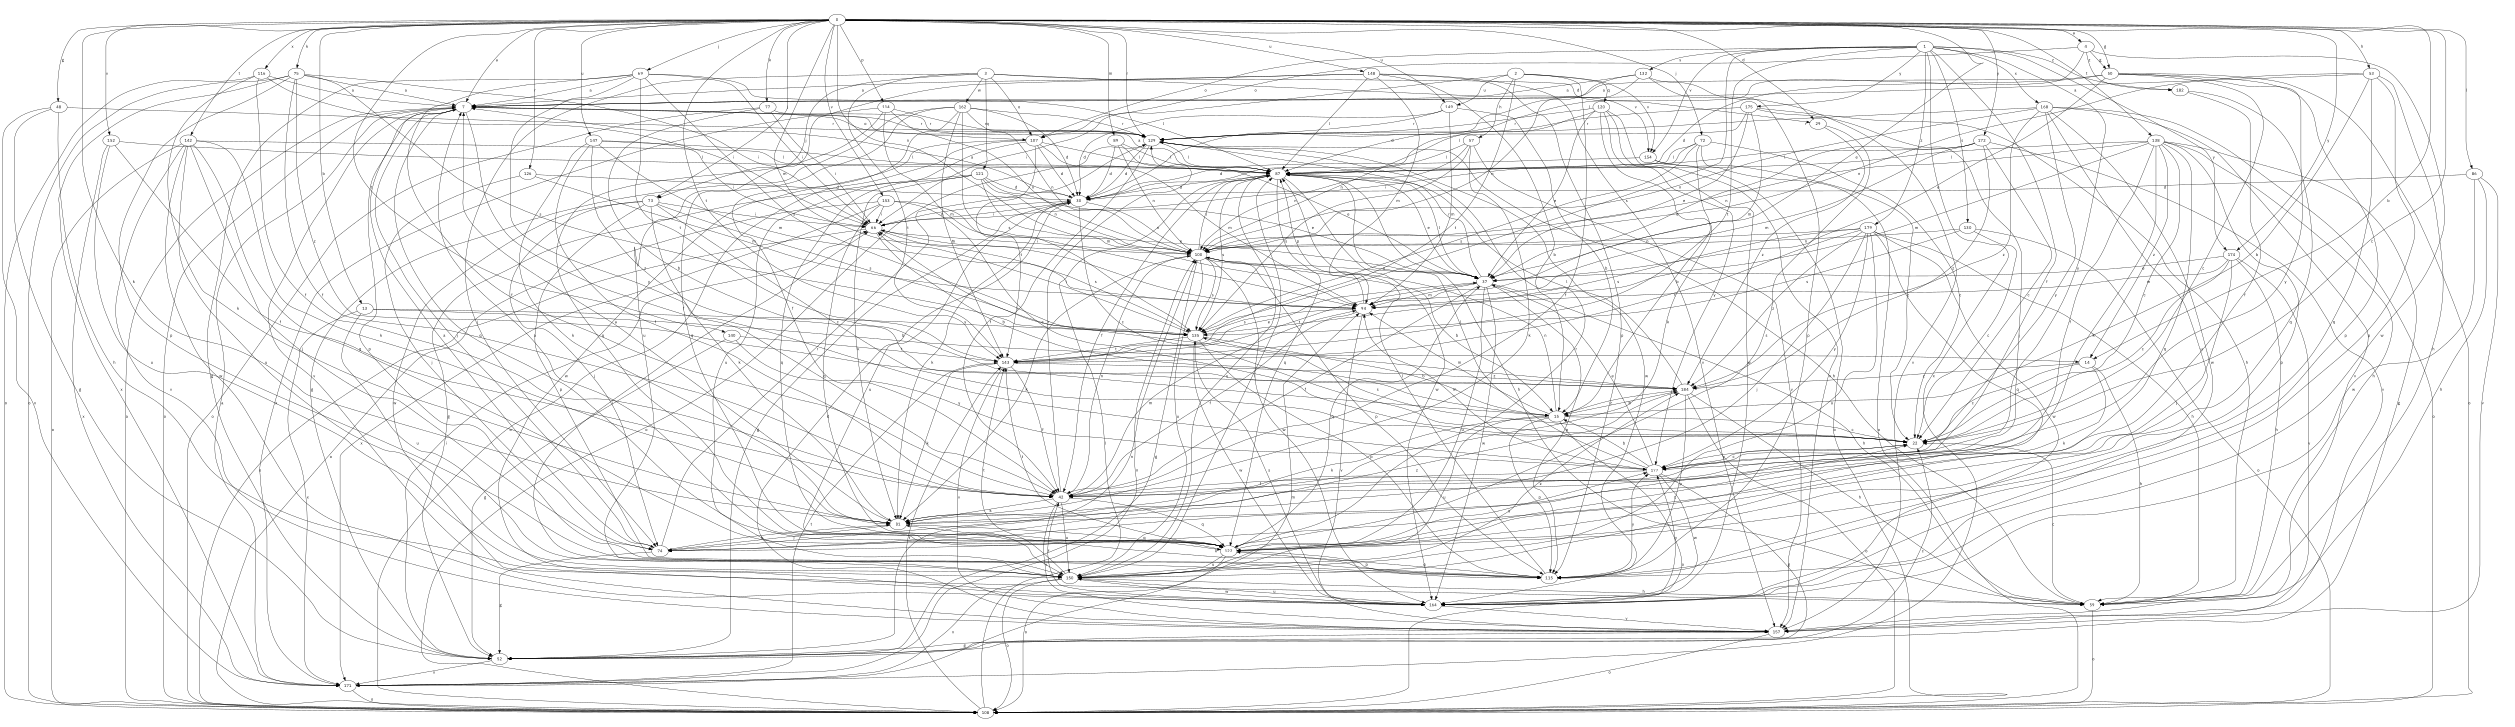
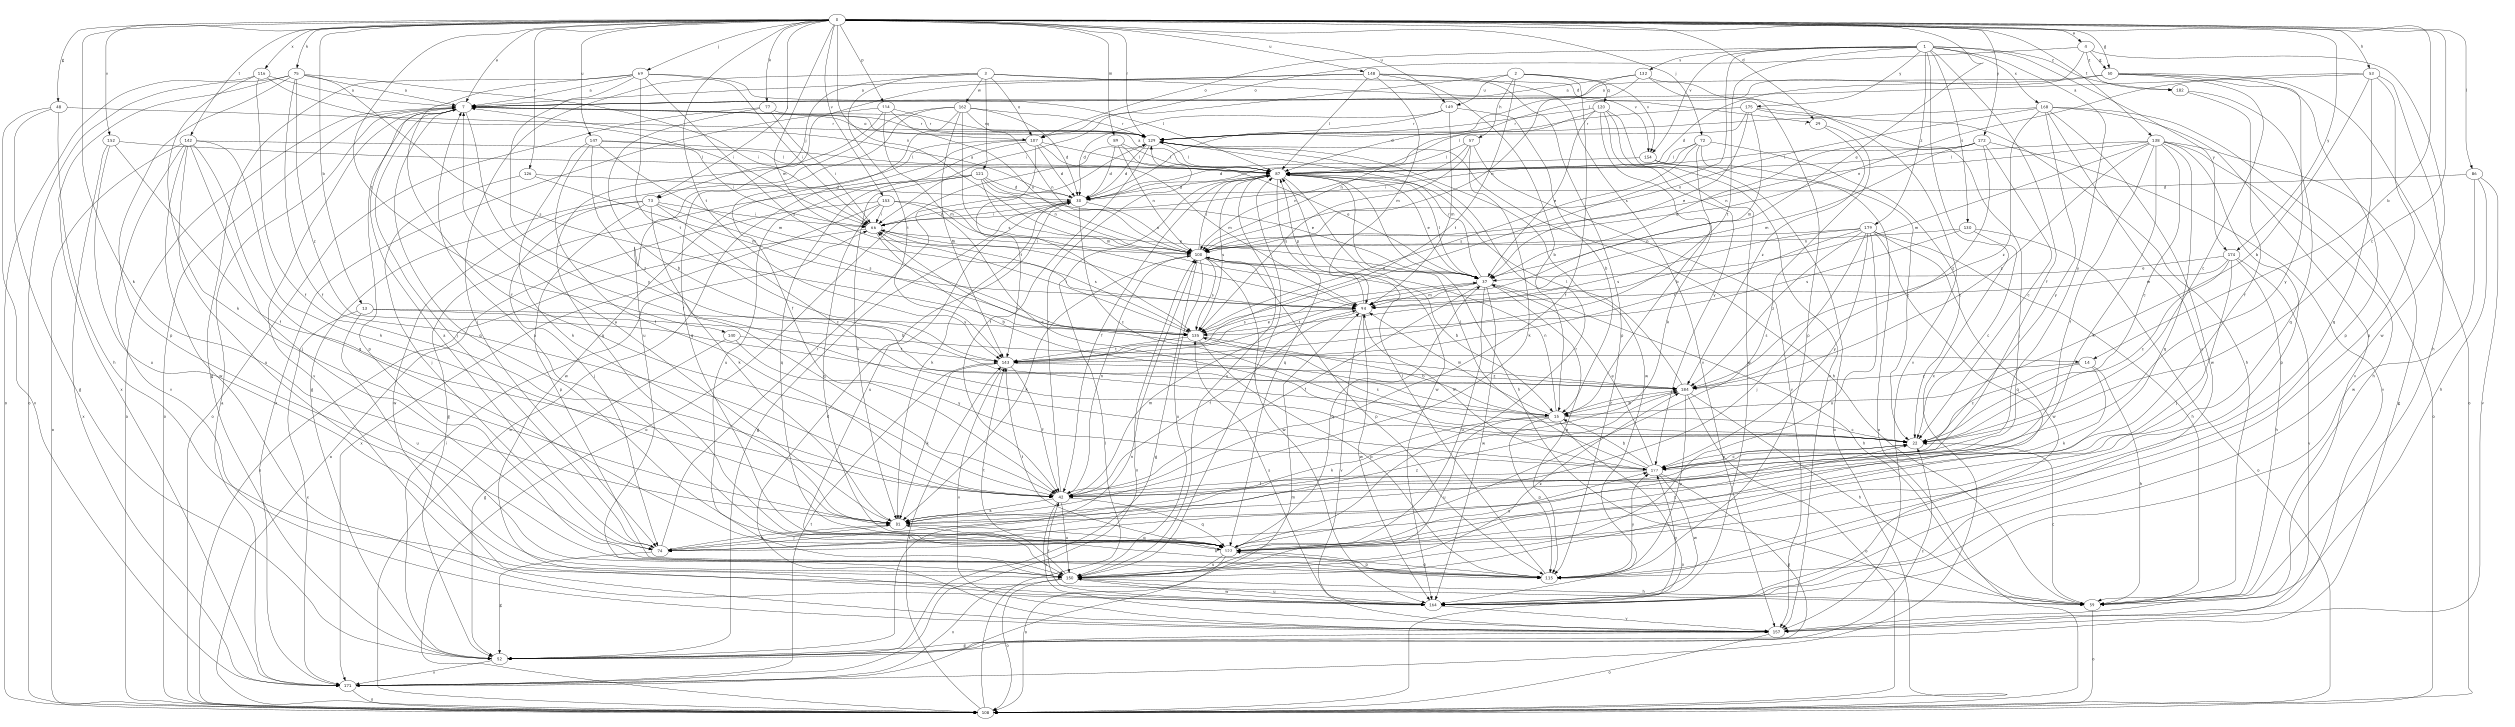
(1805, 244) -> none
(2150, 255) -> (1943, 304)
(1266, 518) -> (1359, 456)
(566, 550) -> none
